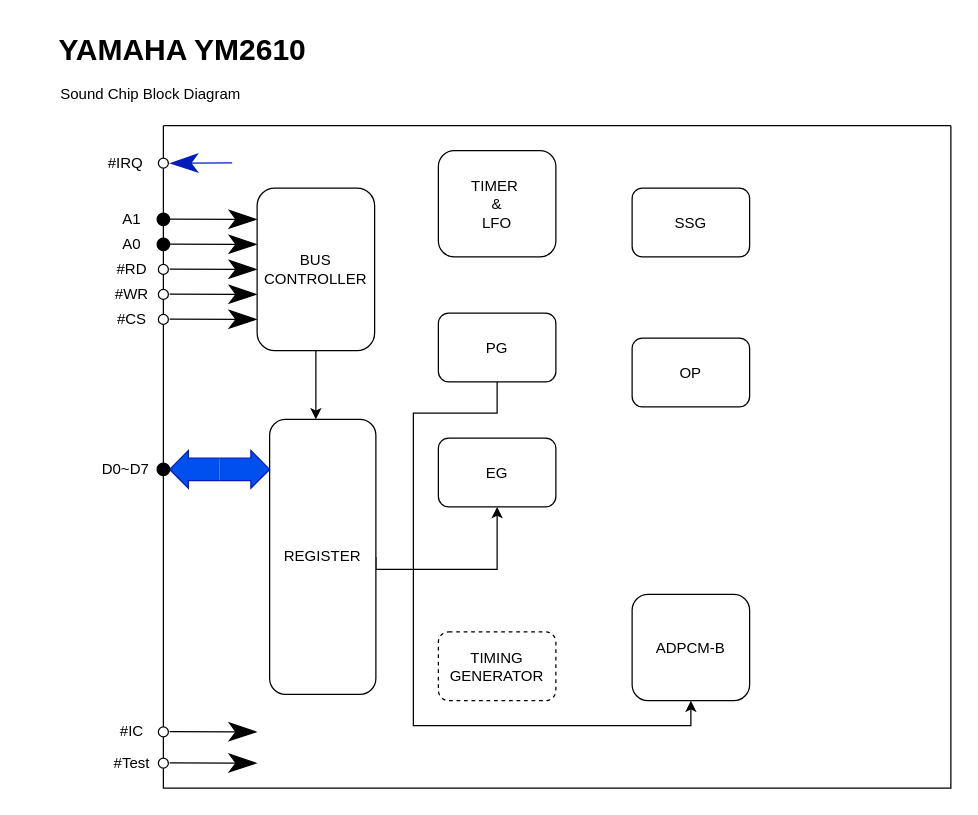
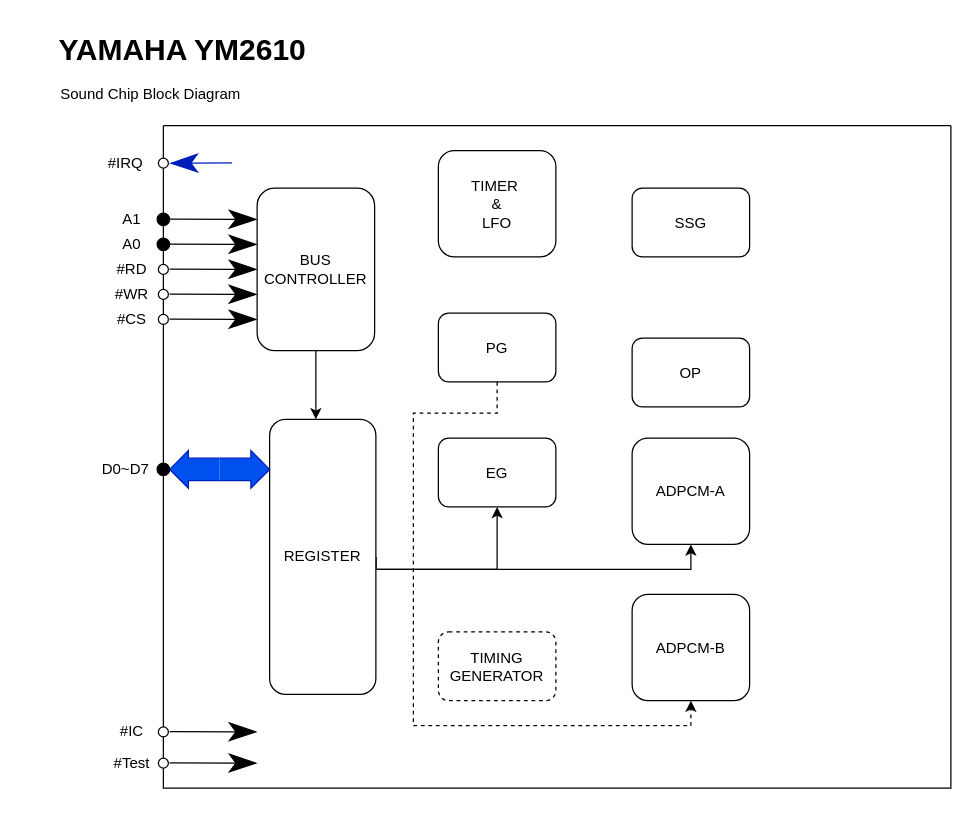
none -> (691, 491)
none -> (603, 569)
(413, 661) -> (413, 661)
